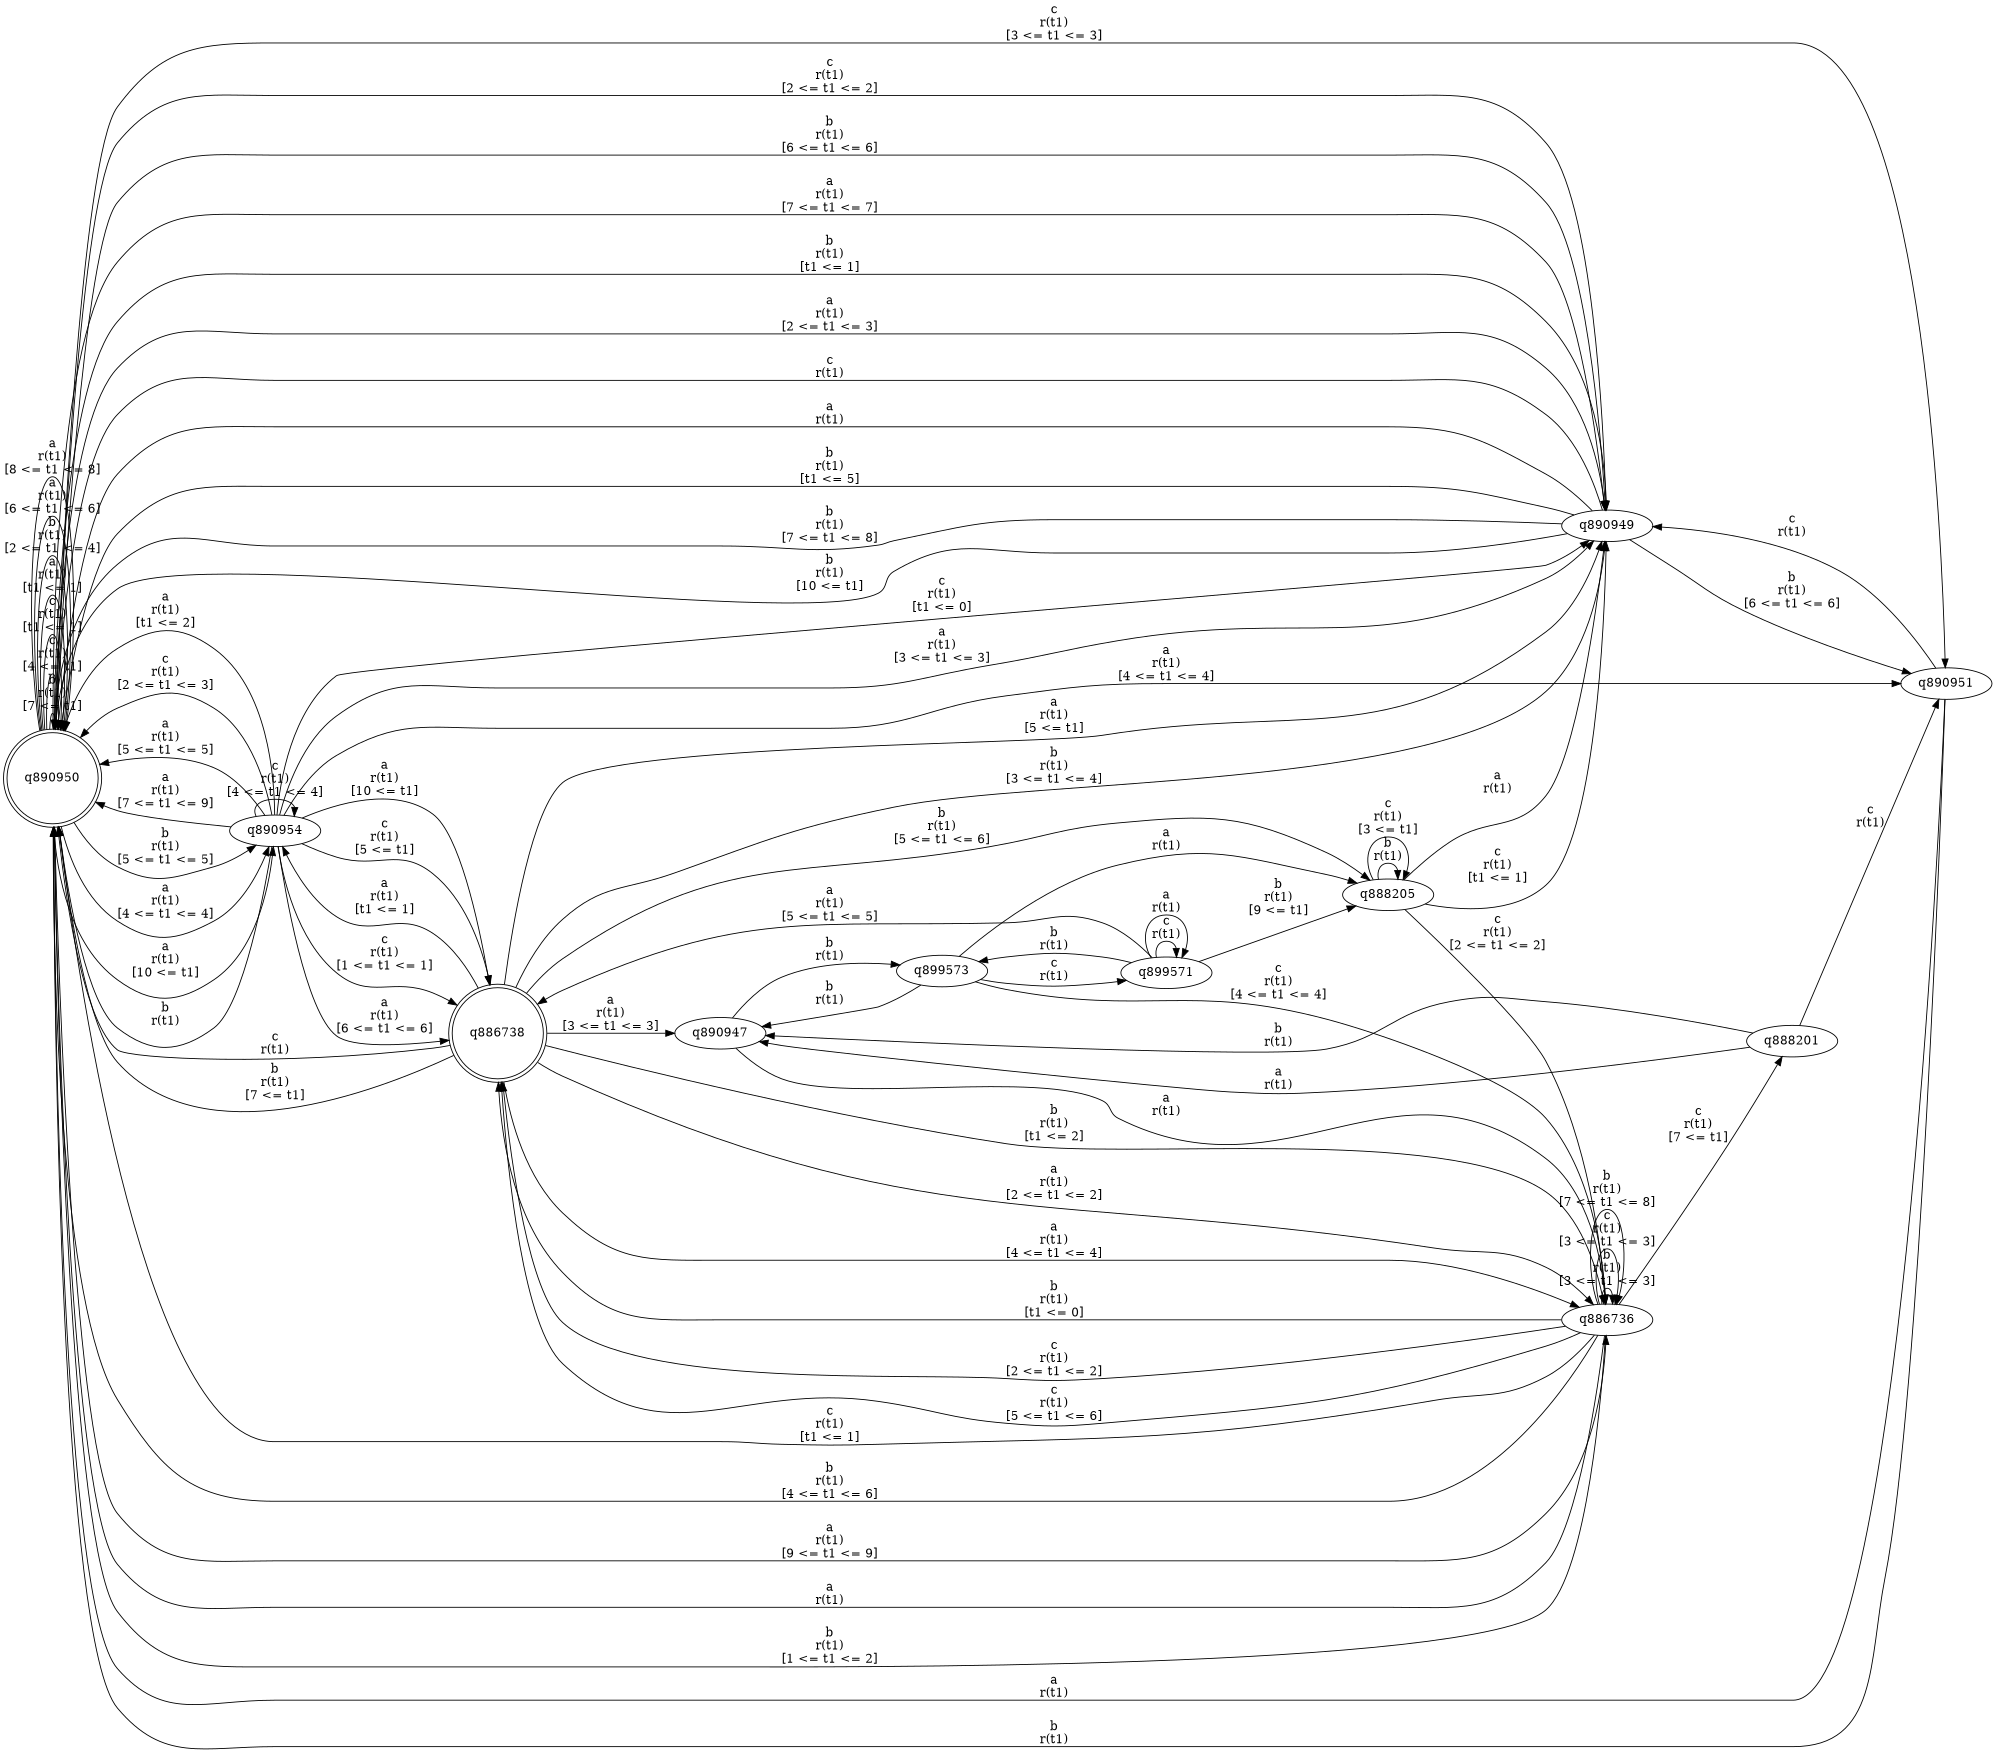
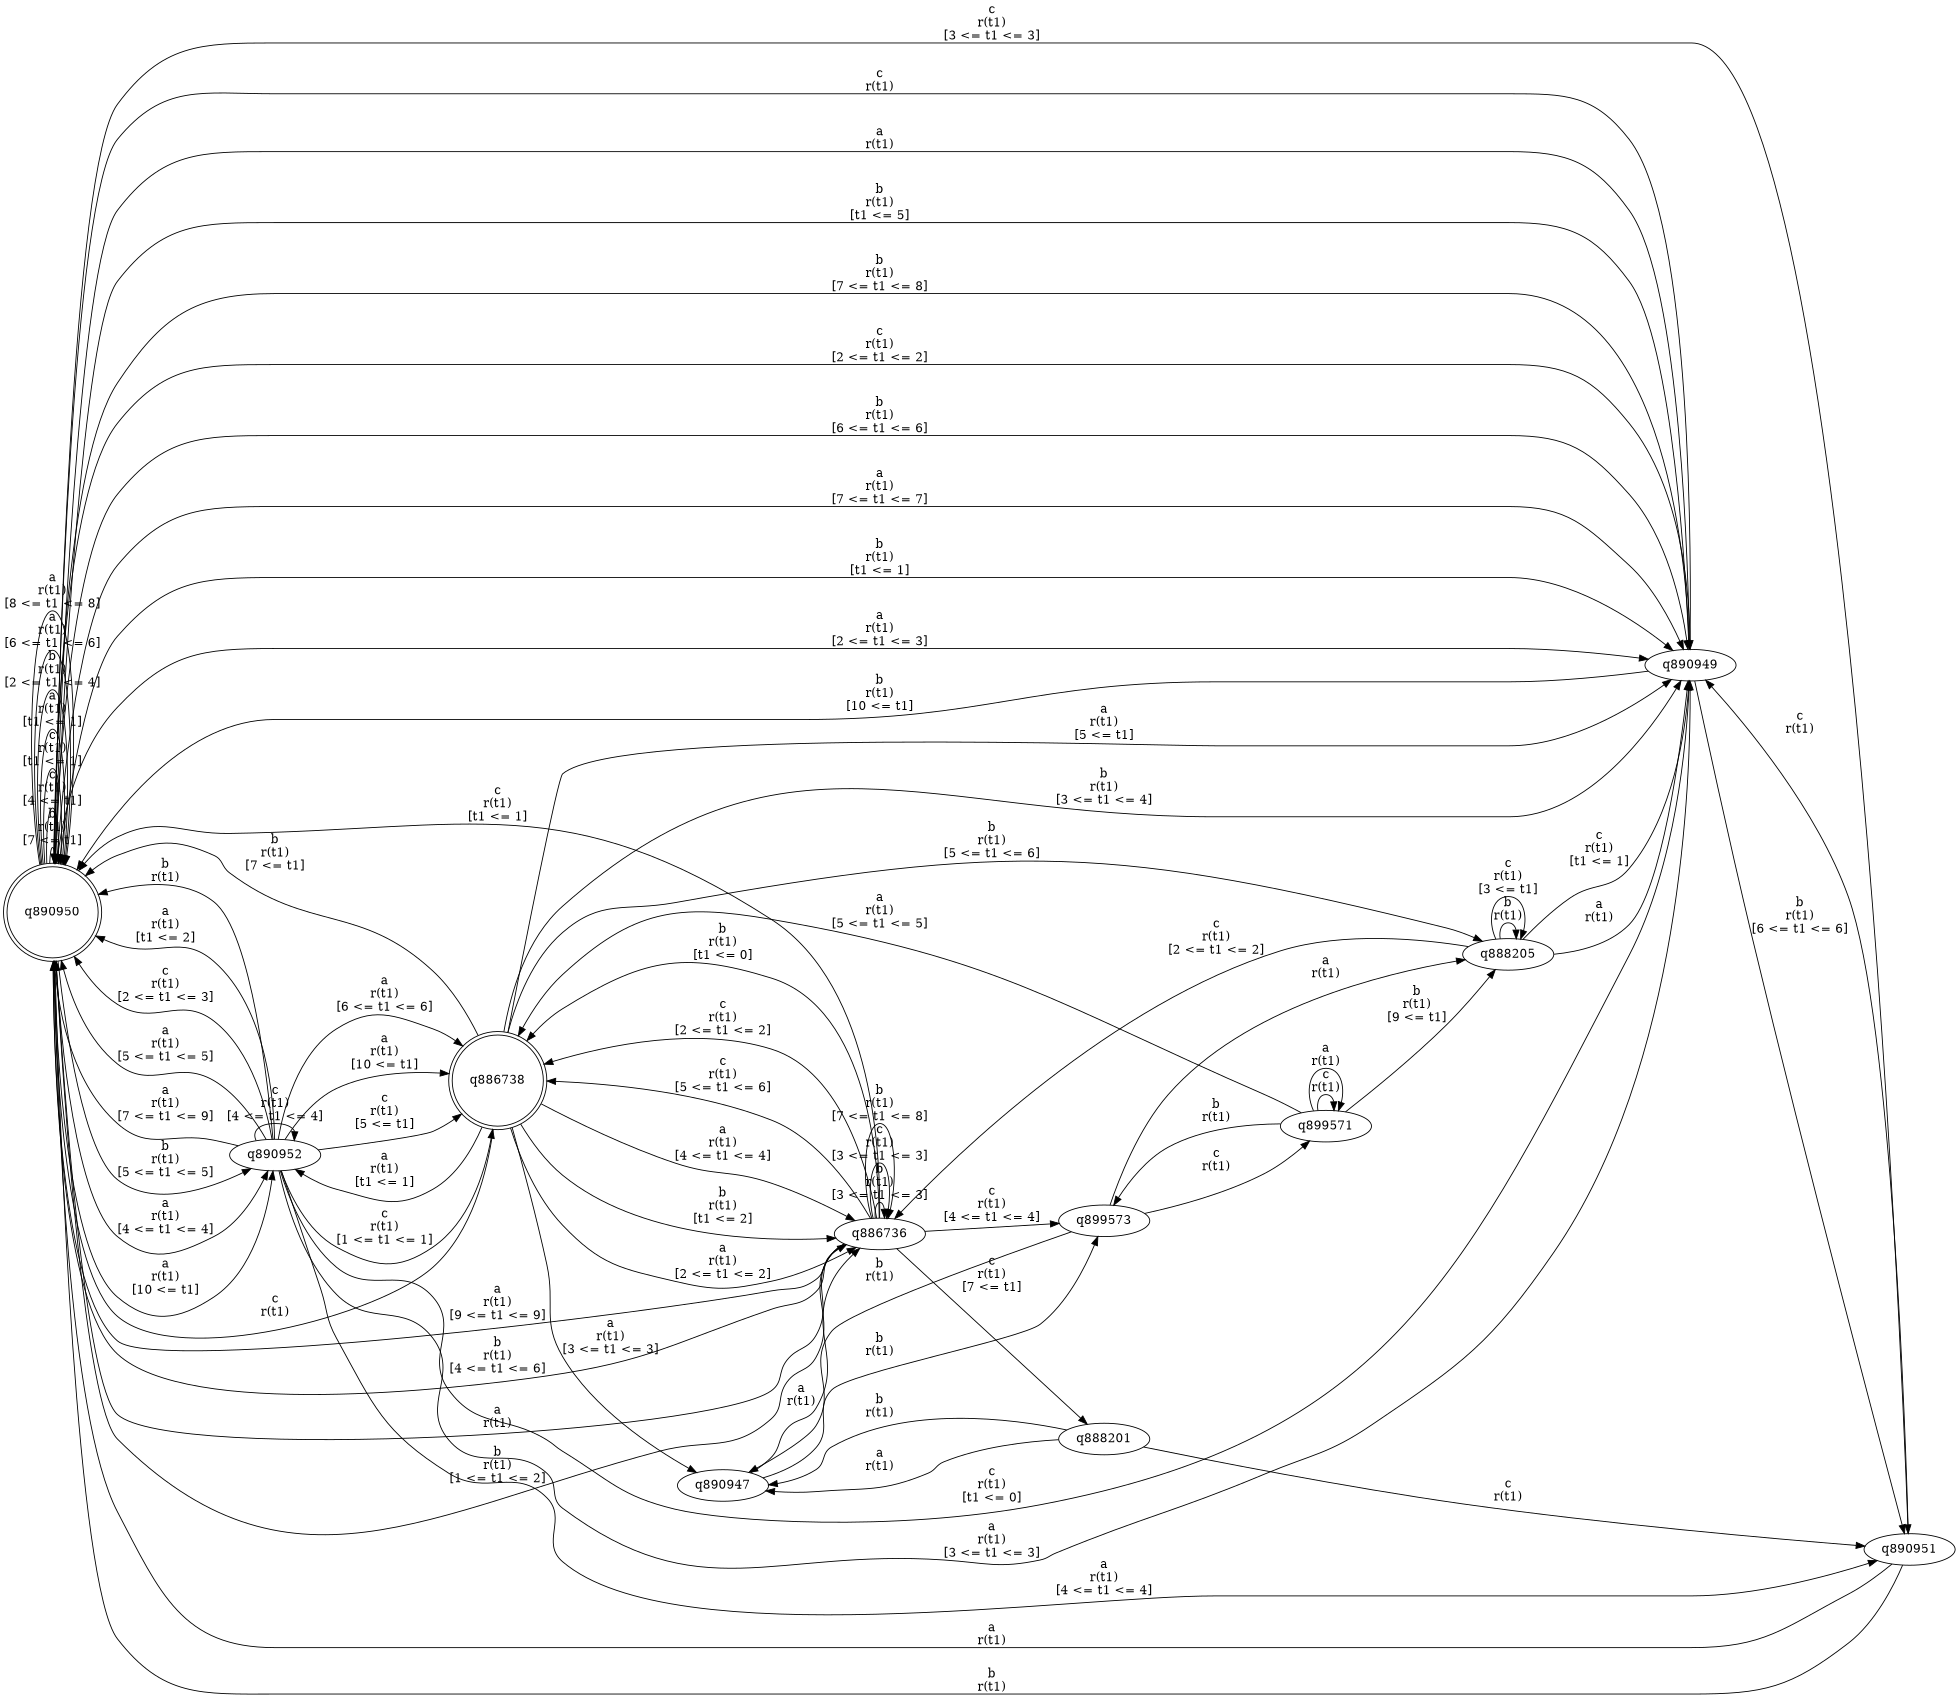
(275, 831) -> (275, 1155)
(1364, 1030) -> (988, 1228)
